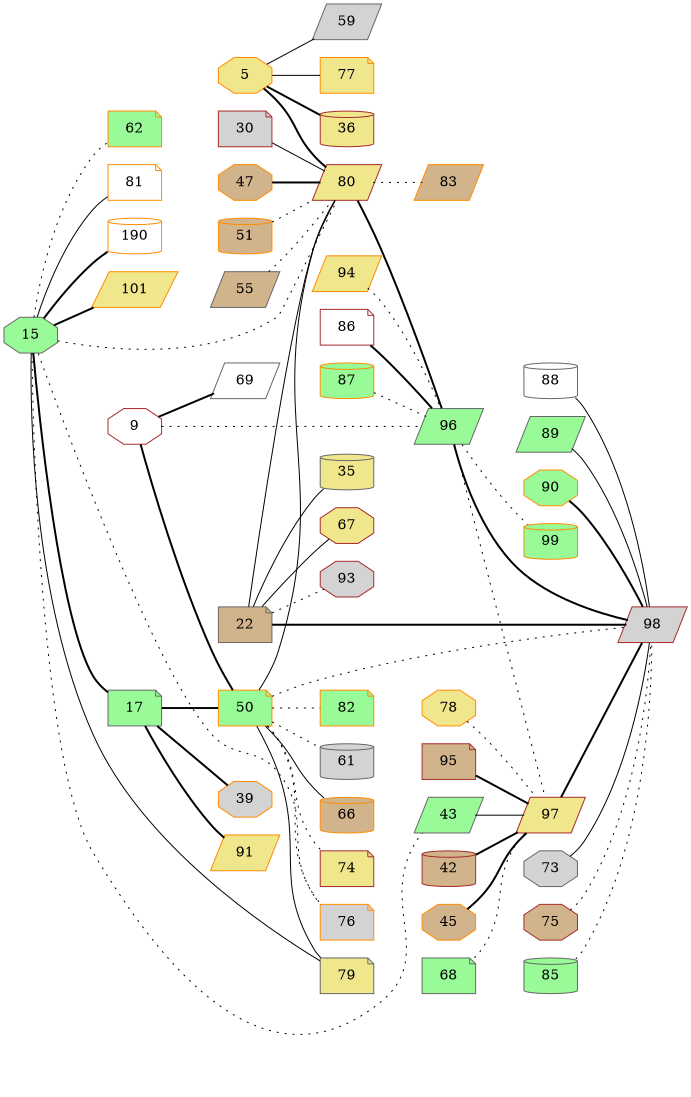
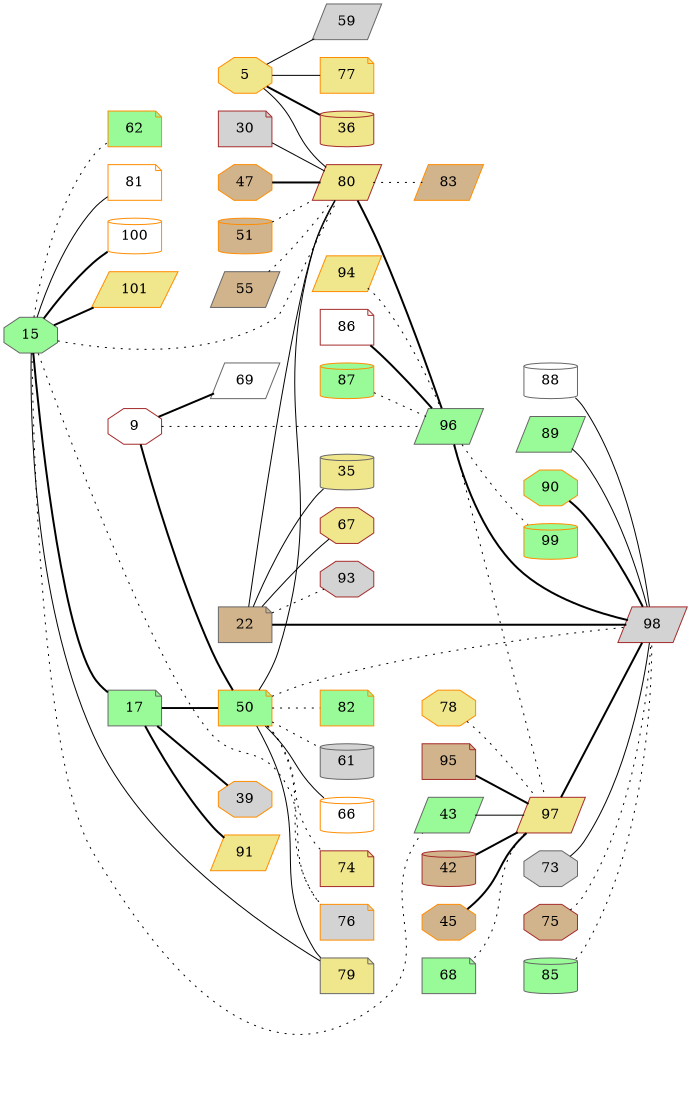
(295, 128) -> (295, 128)
(135, 236) -> (135, 236)
(347, 815) -> (347, 815)
